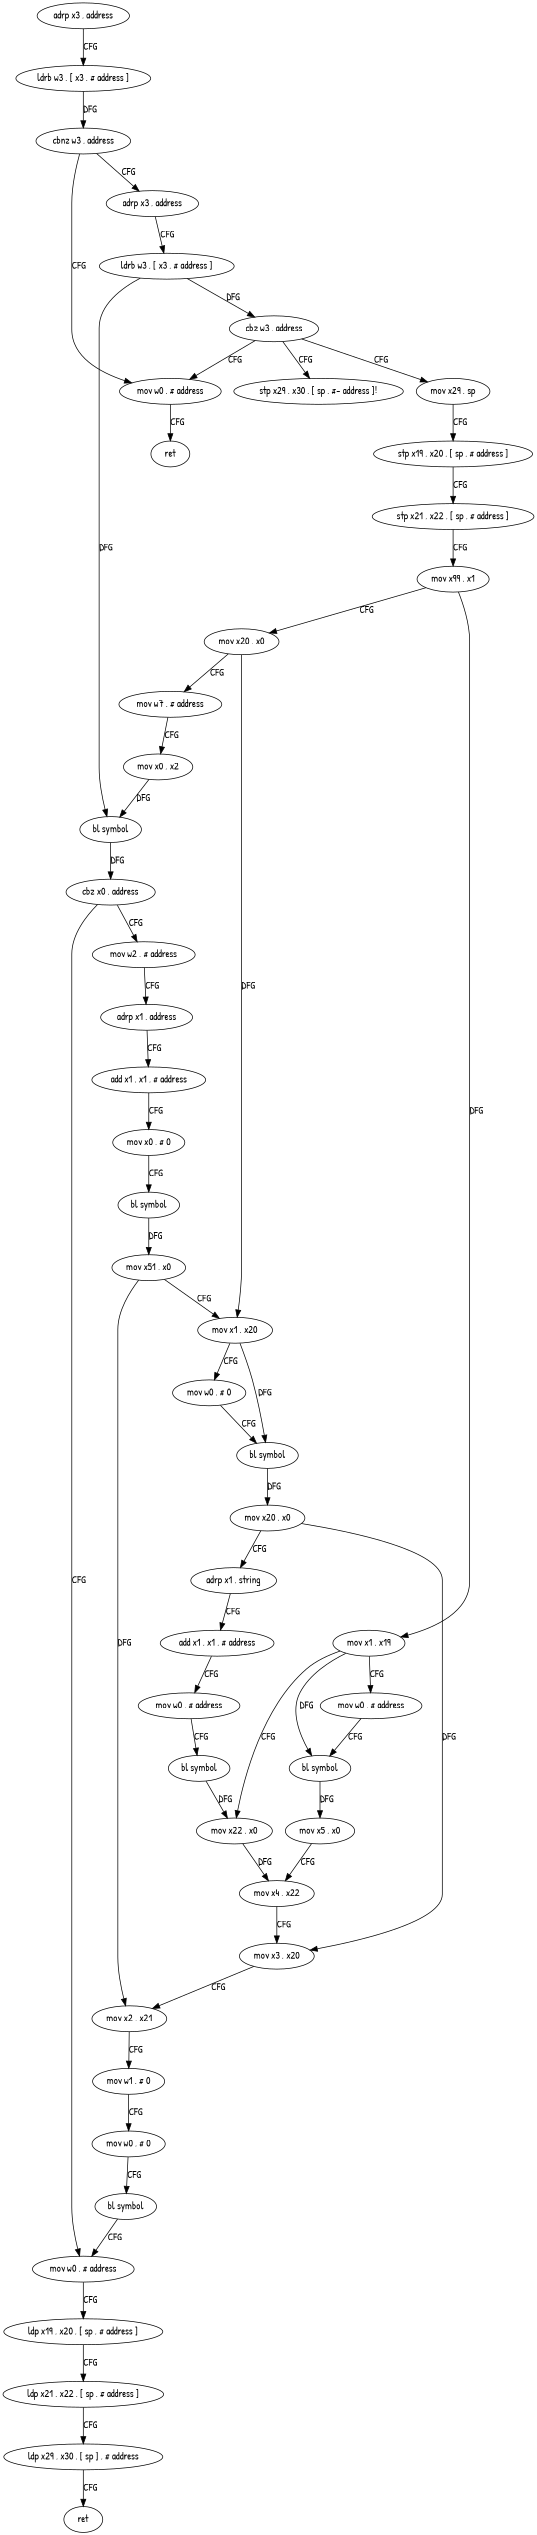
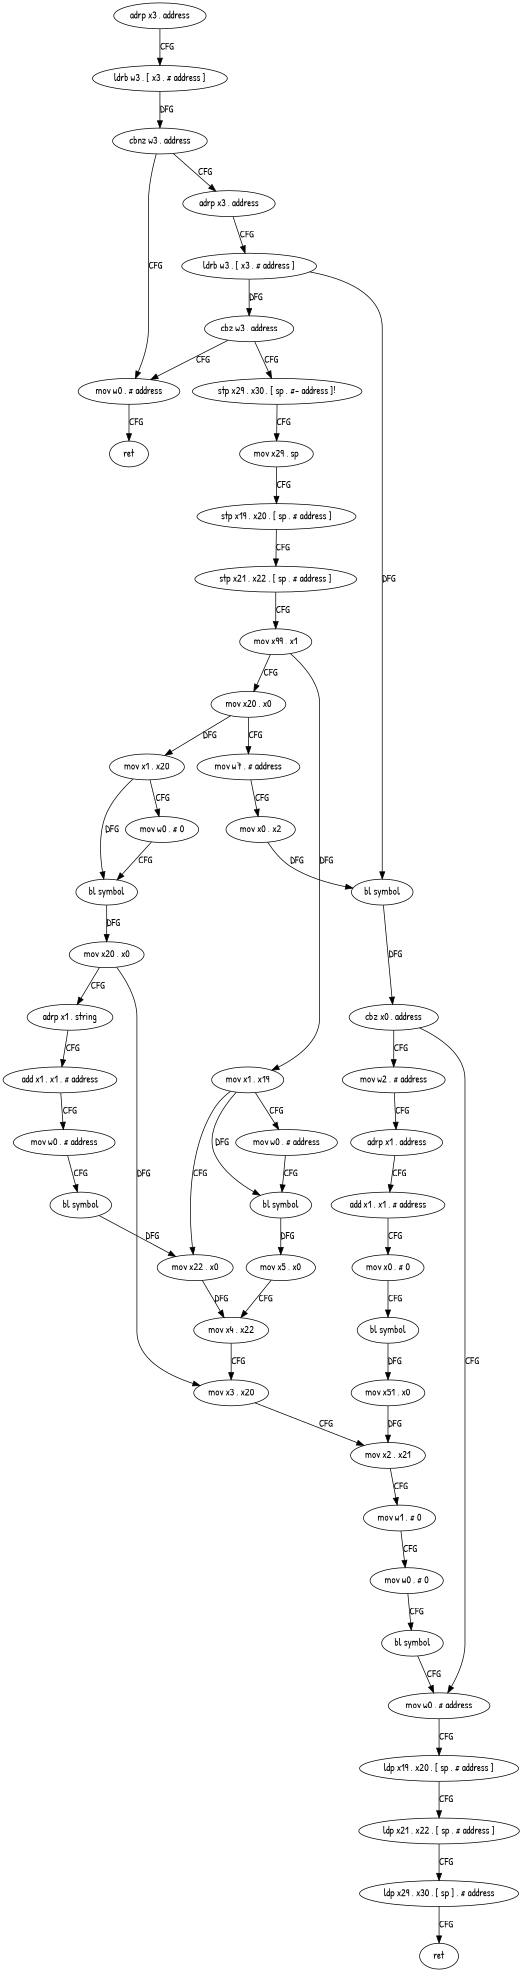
(361, 359) -> (277, 419)
(189, 1297) -> none
